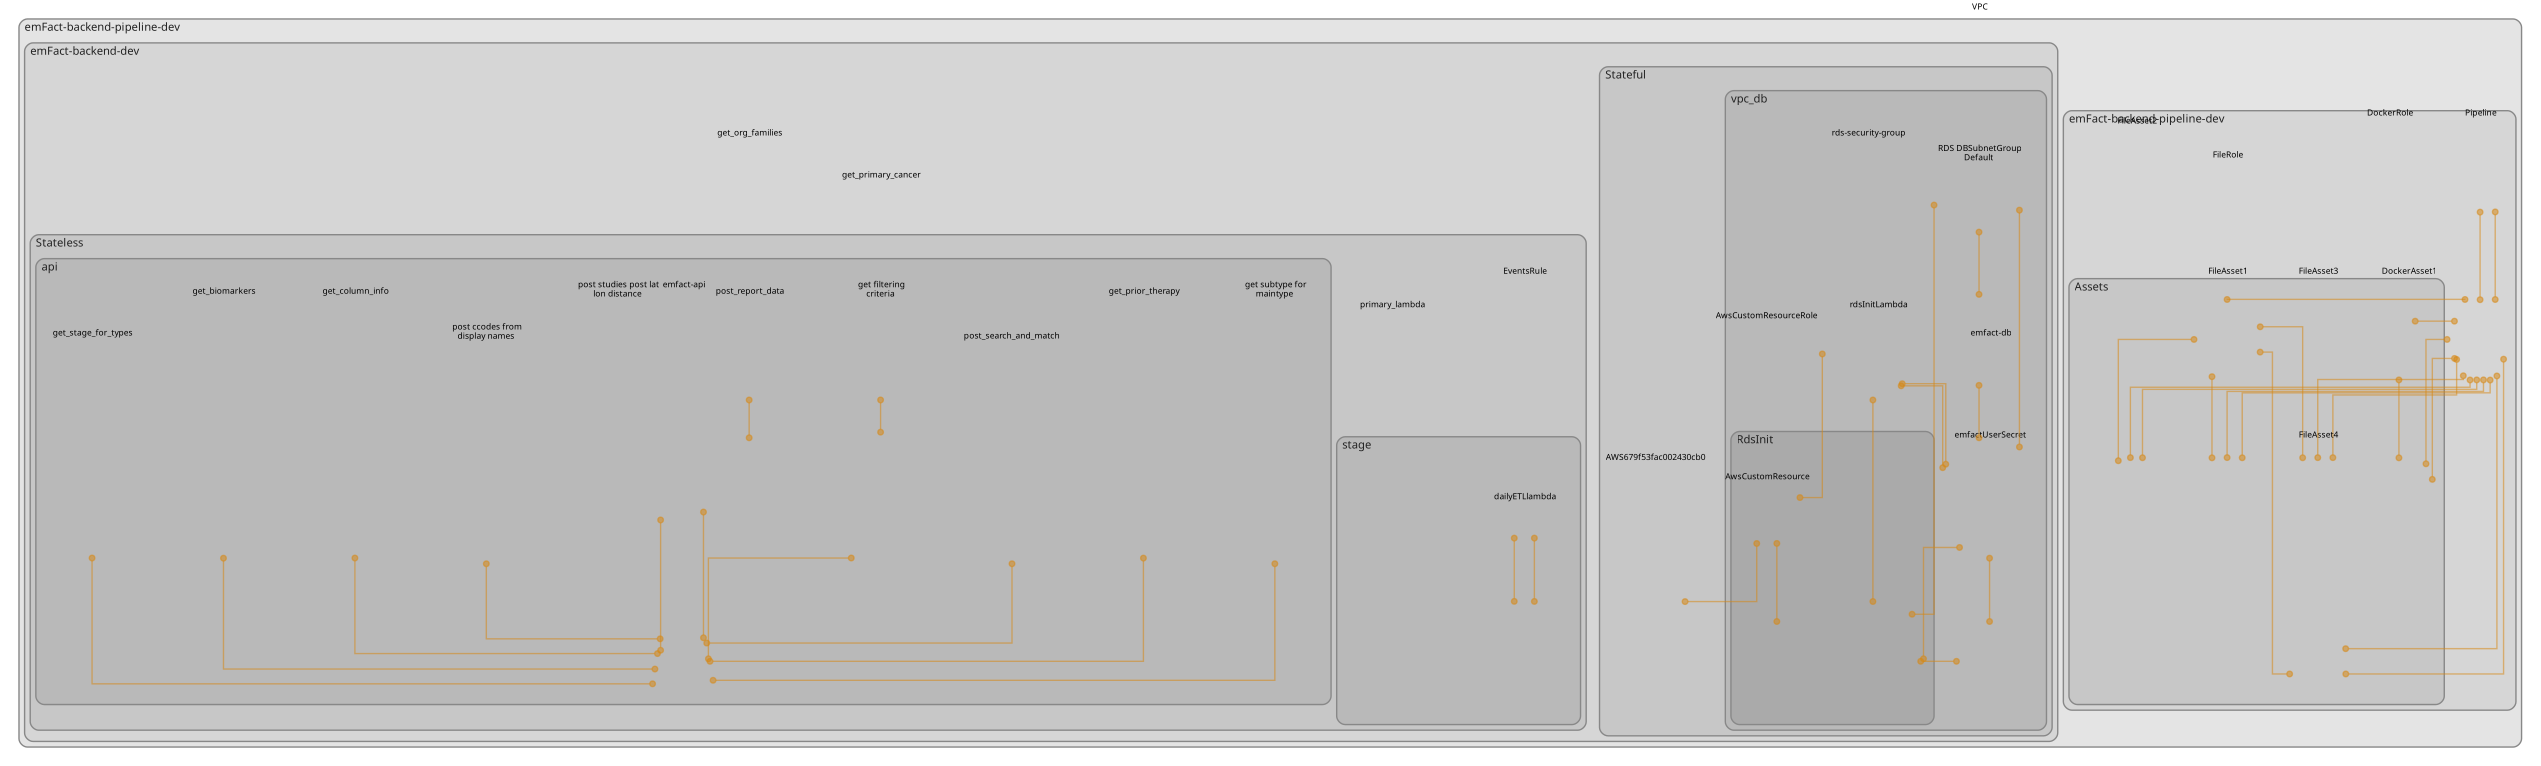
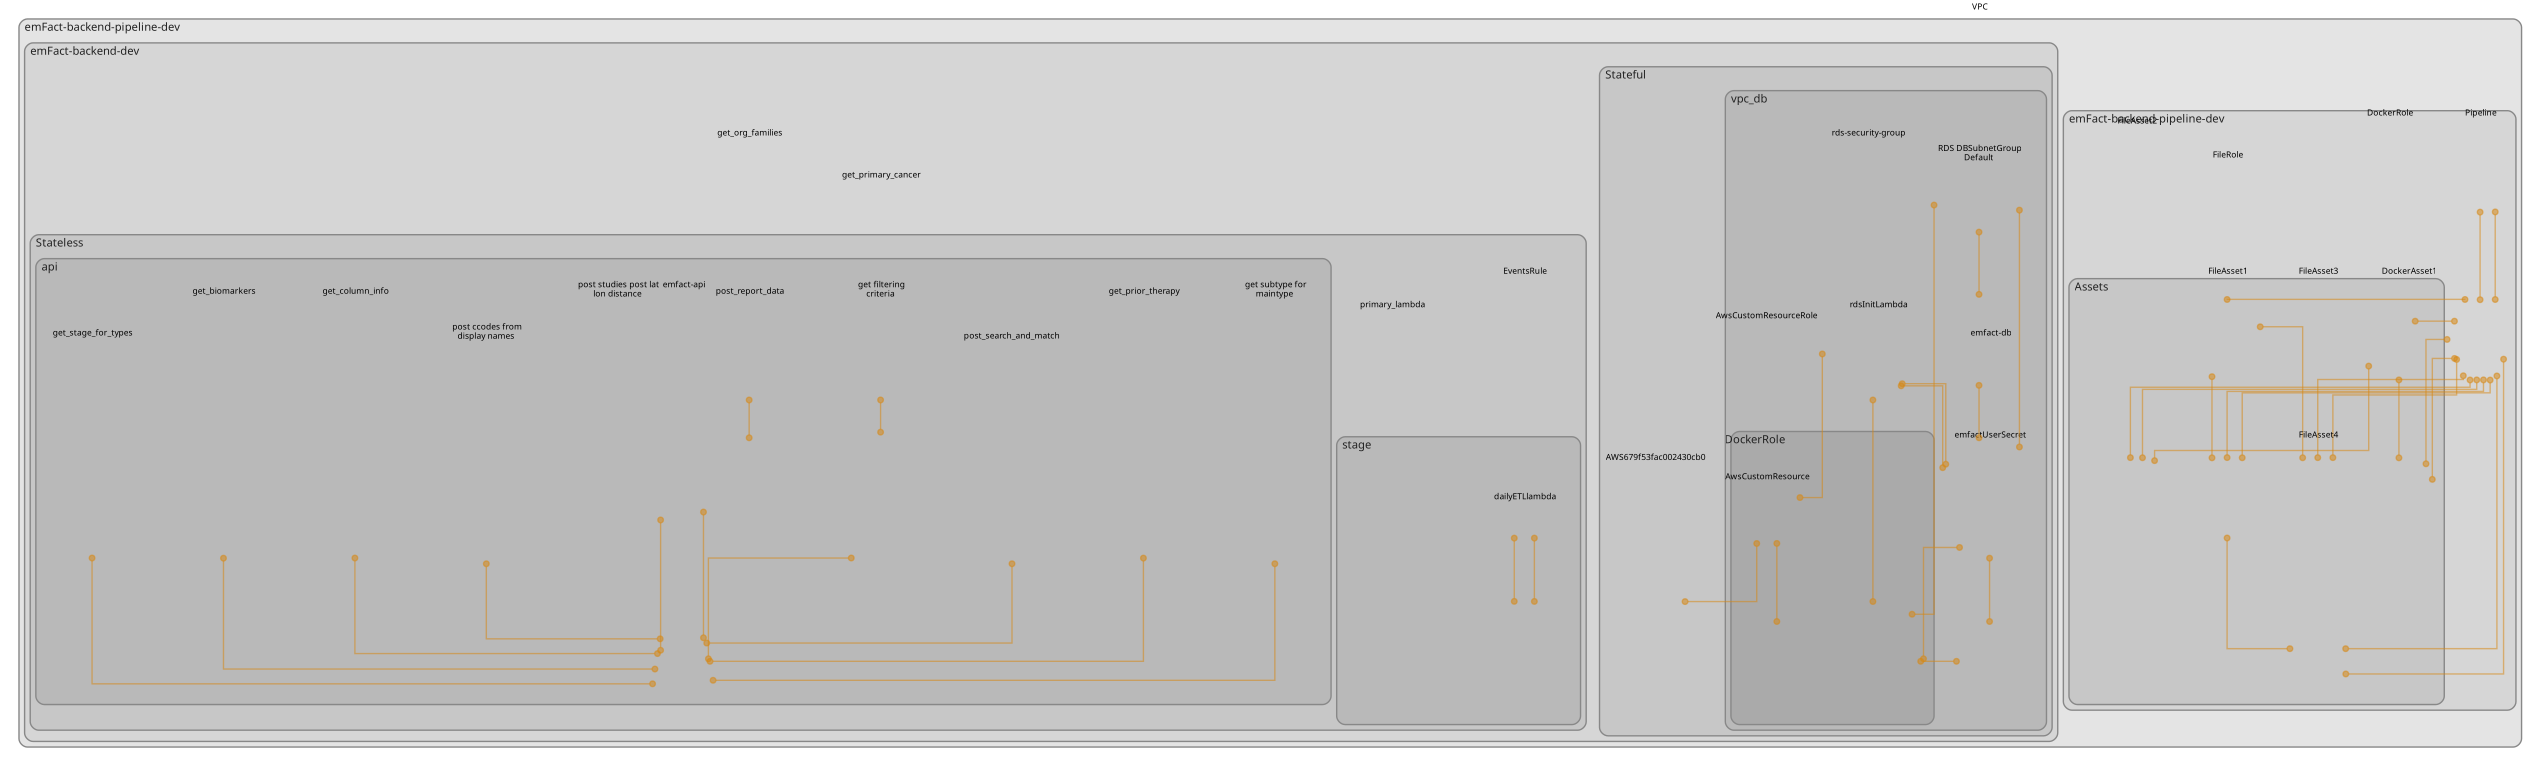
(2118, 362) -> (2291, 450)
(1755, 441) -> (1755, 441)
(2272, 515) -> (2227, 625)
